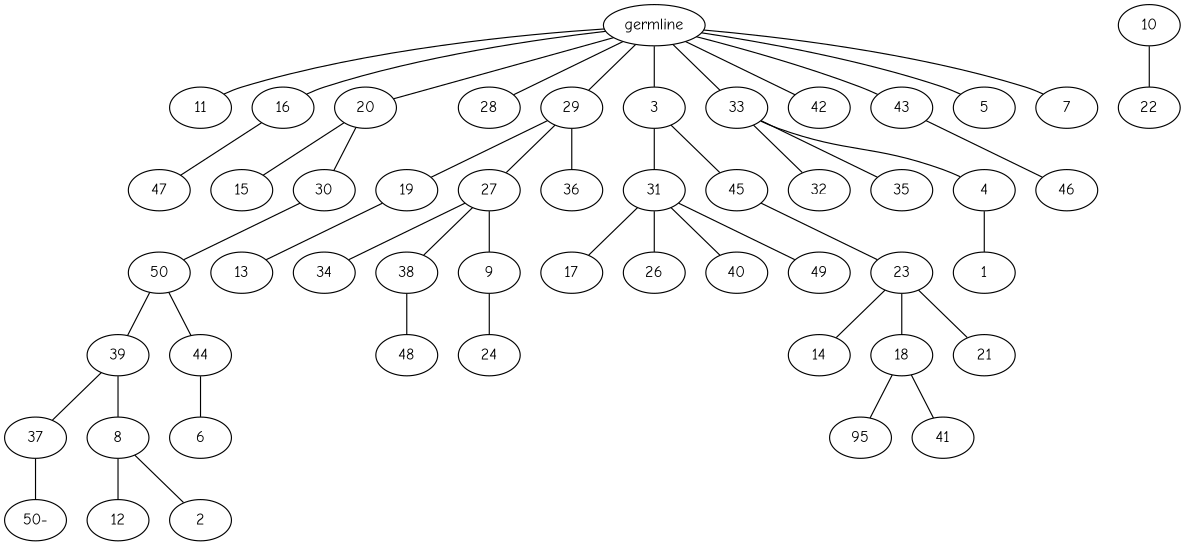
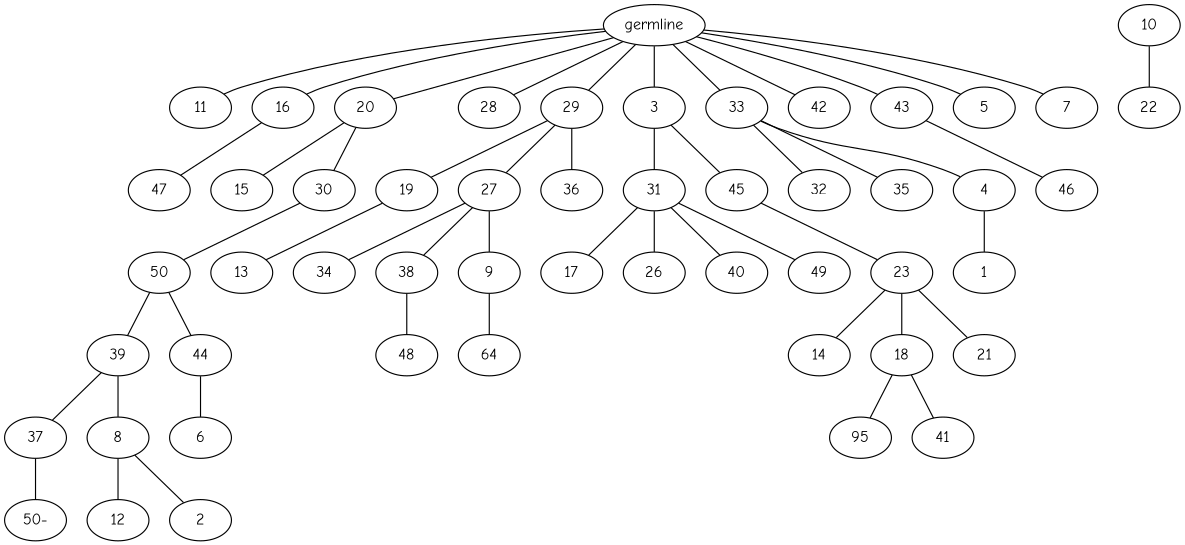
(489, 355) -> (489, 355)
